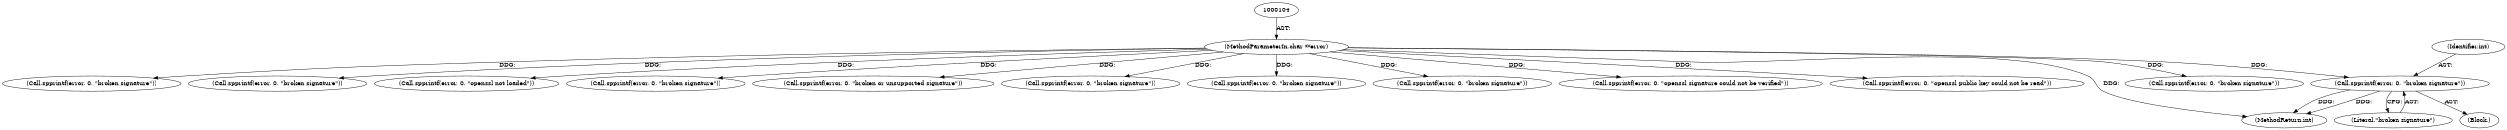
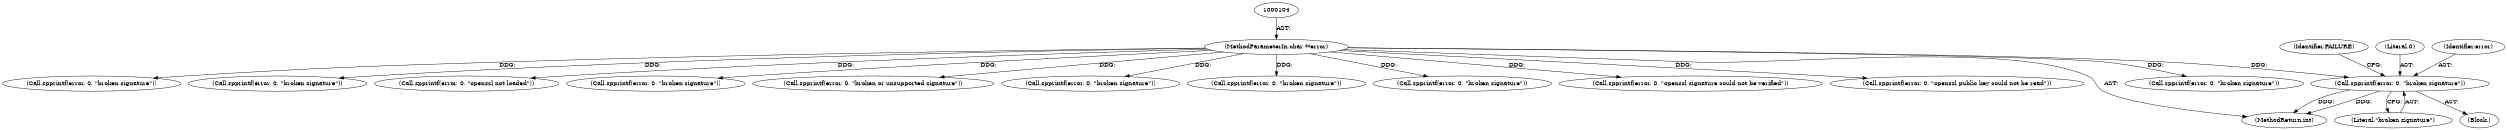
none -> (2324, 47)
none -> (2400, 47)
(2468, 47) -> (2468, 47)
(2112, 84) -> (2112, 84)
